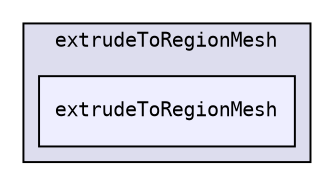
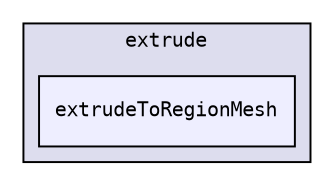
(167, 42) -> (167, 42)
